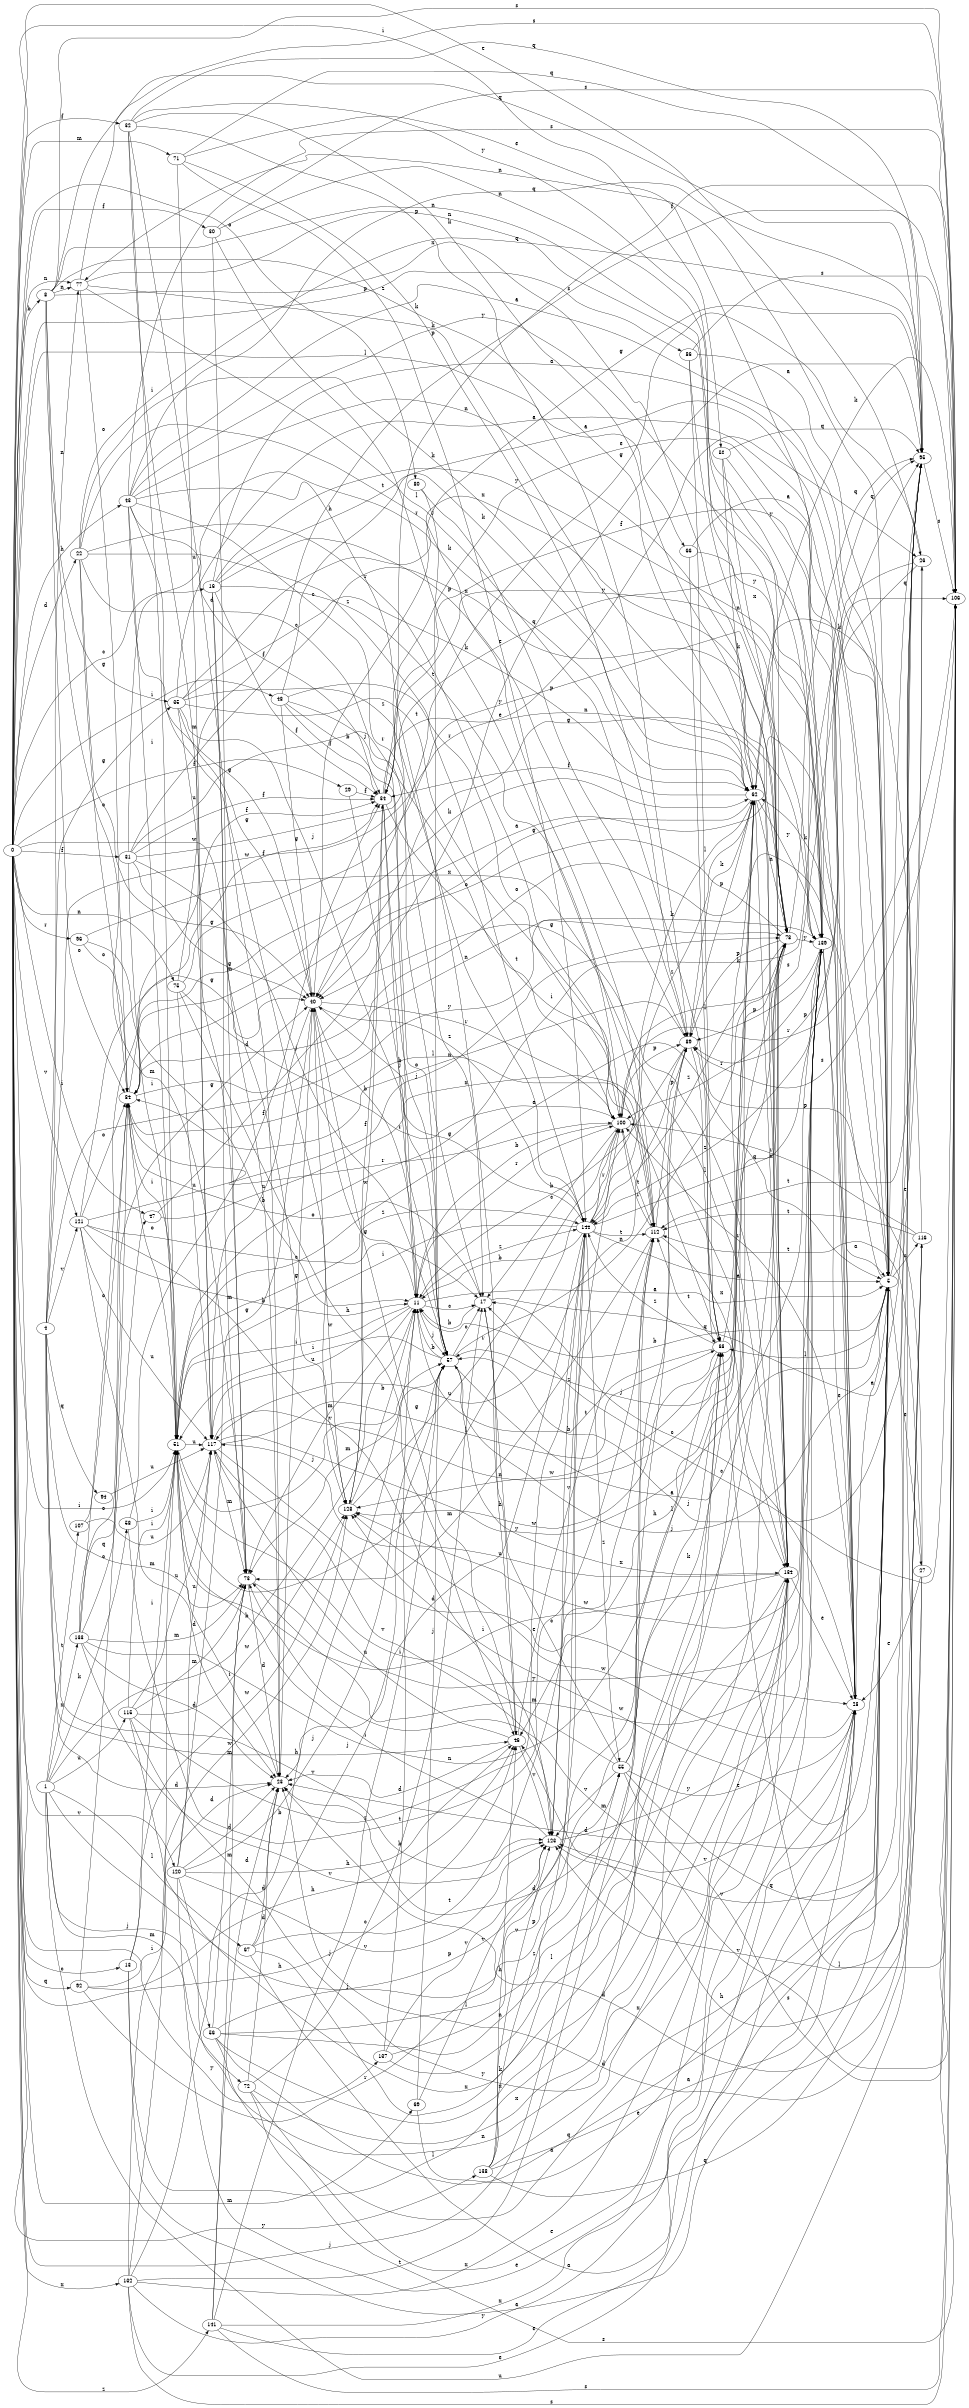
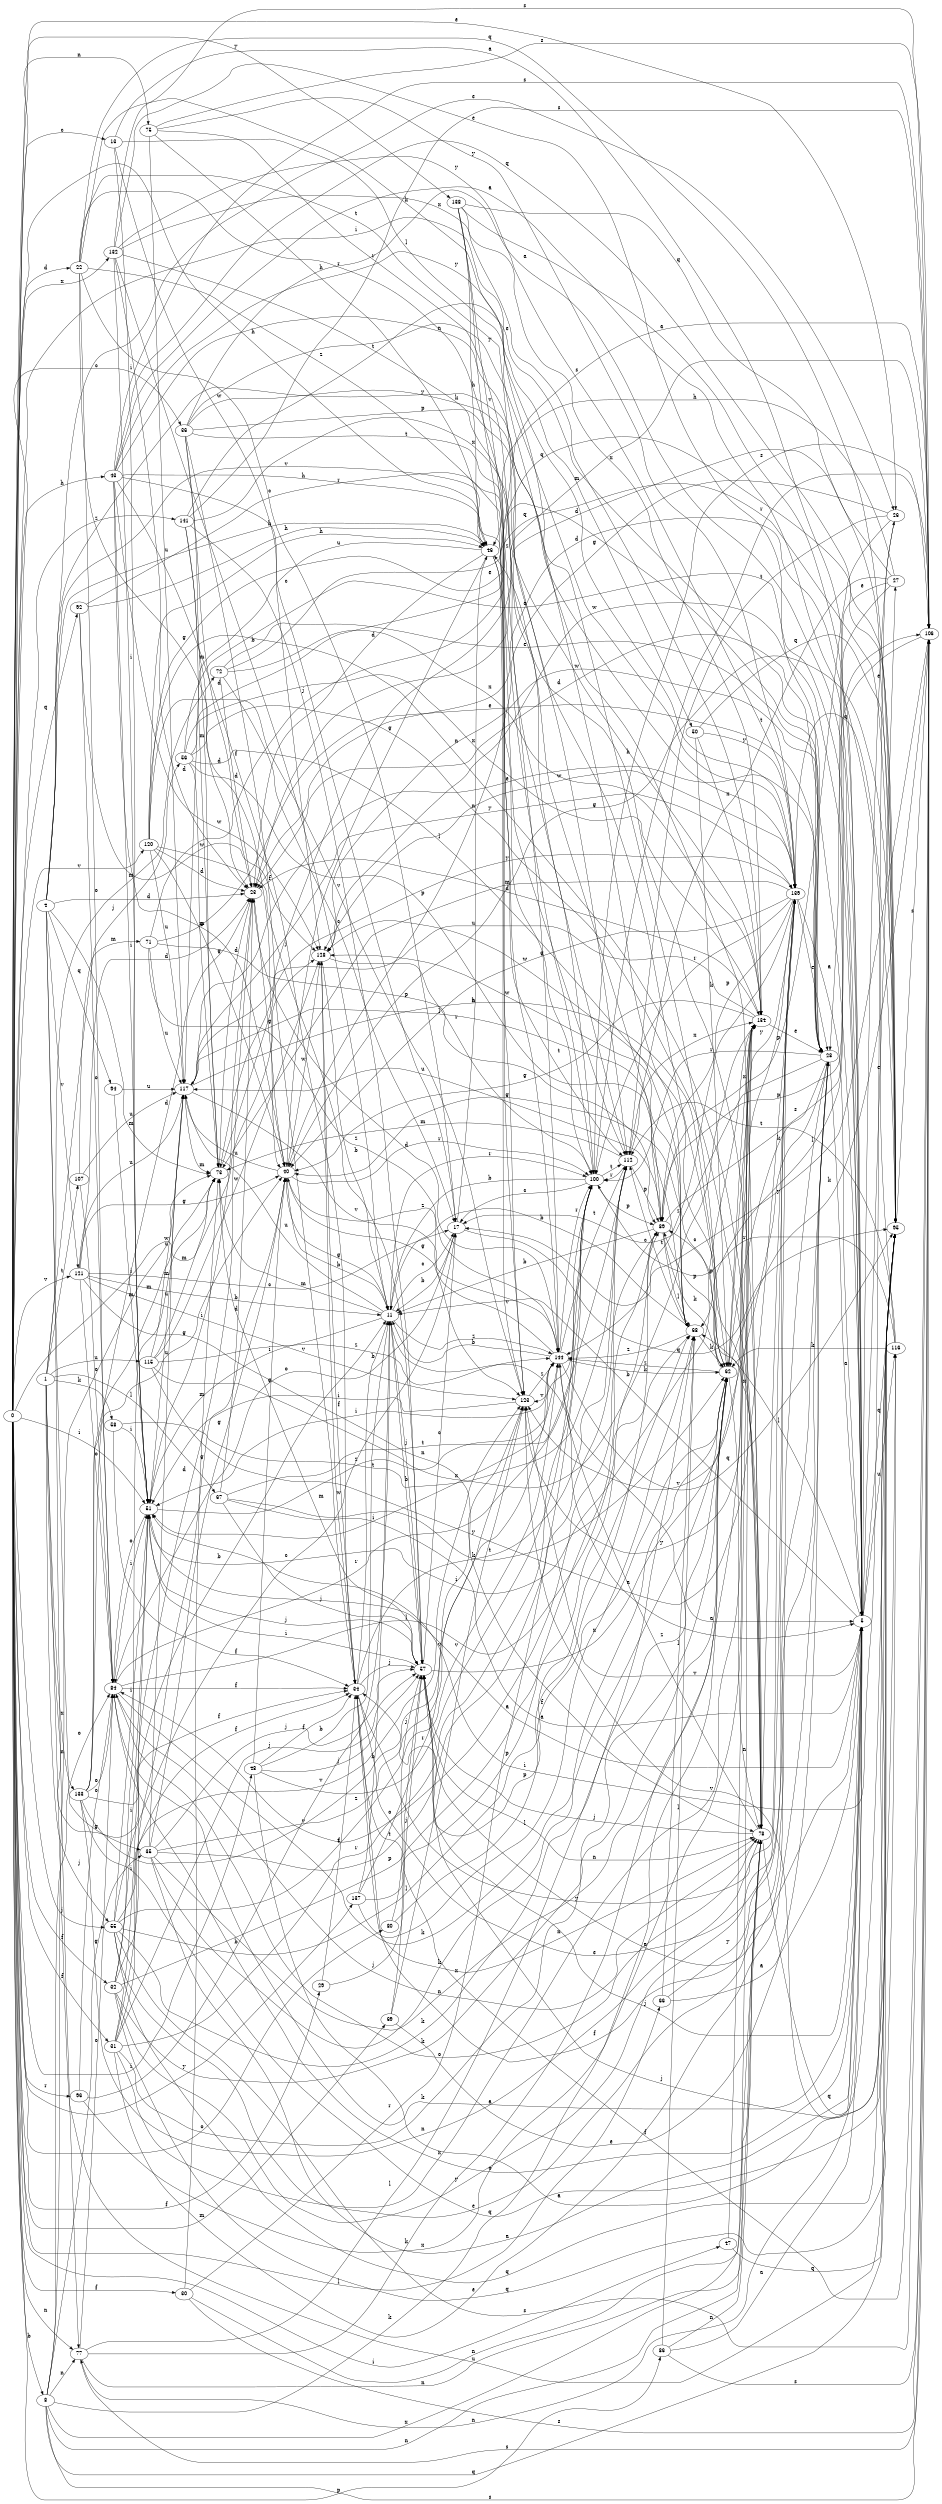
(15, 426) -> (81, 1081)
(212, 587) -> (184, 431)
(124, 1420) -> (820, 2147)
(599, 1496) -> (427, 1730)
(135, 1573) -> (130, 1287)
